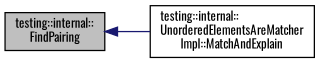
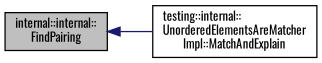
(55, 32) -> (56, 32)
